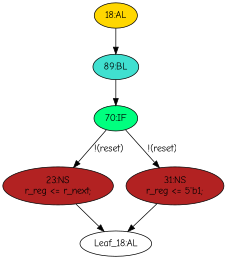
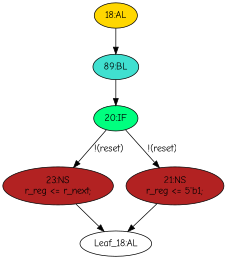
(116, 118) -> (116, 118)
(175, 186) -> (175, 186)
